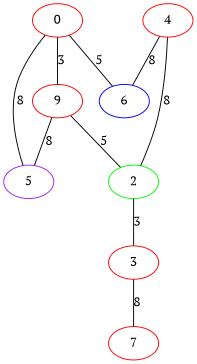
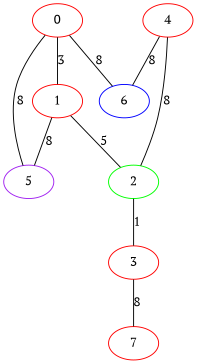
(99, 61) -> (99, 61)
(58, 101) -> (58, 101)
(137, 222) -> (137, 222)
